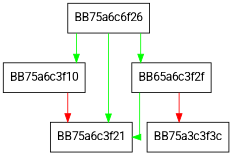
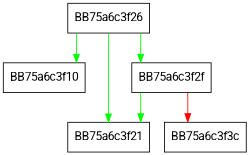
(109, 18) -> (109, 18)
(171, 78) -> (171, 78)
(68, 103) -> none
(188, 137) -> (205, 137)
